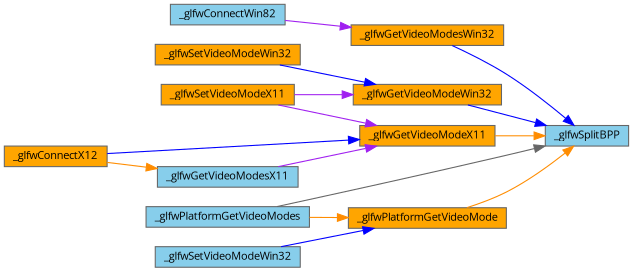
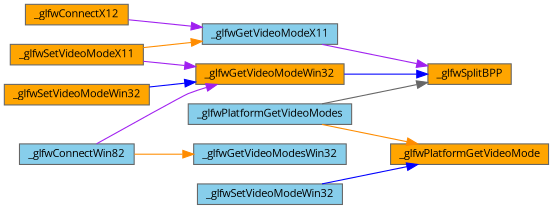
(313, 23) -> (158, 154)
(427, 35) -> (270, 154)
(512, 78) -> none
none -> (151, 114)
(322, 114) -> (167, 45)
(427, 136) -> (270, 34)
(514, 136) -> (369, 54)
(587, 136) -> (470, 74)
(228, 147) -> (160, 23)
(228, 177) -> none
(519, 185) -> none
